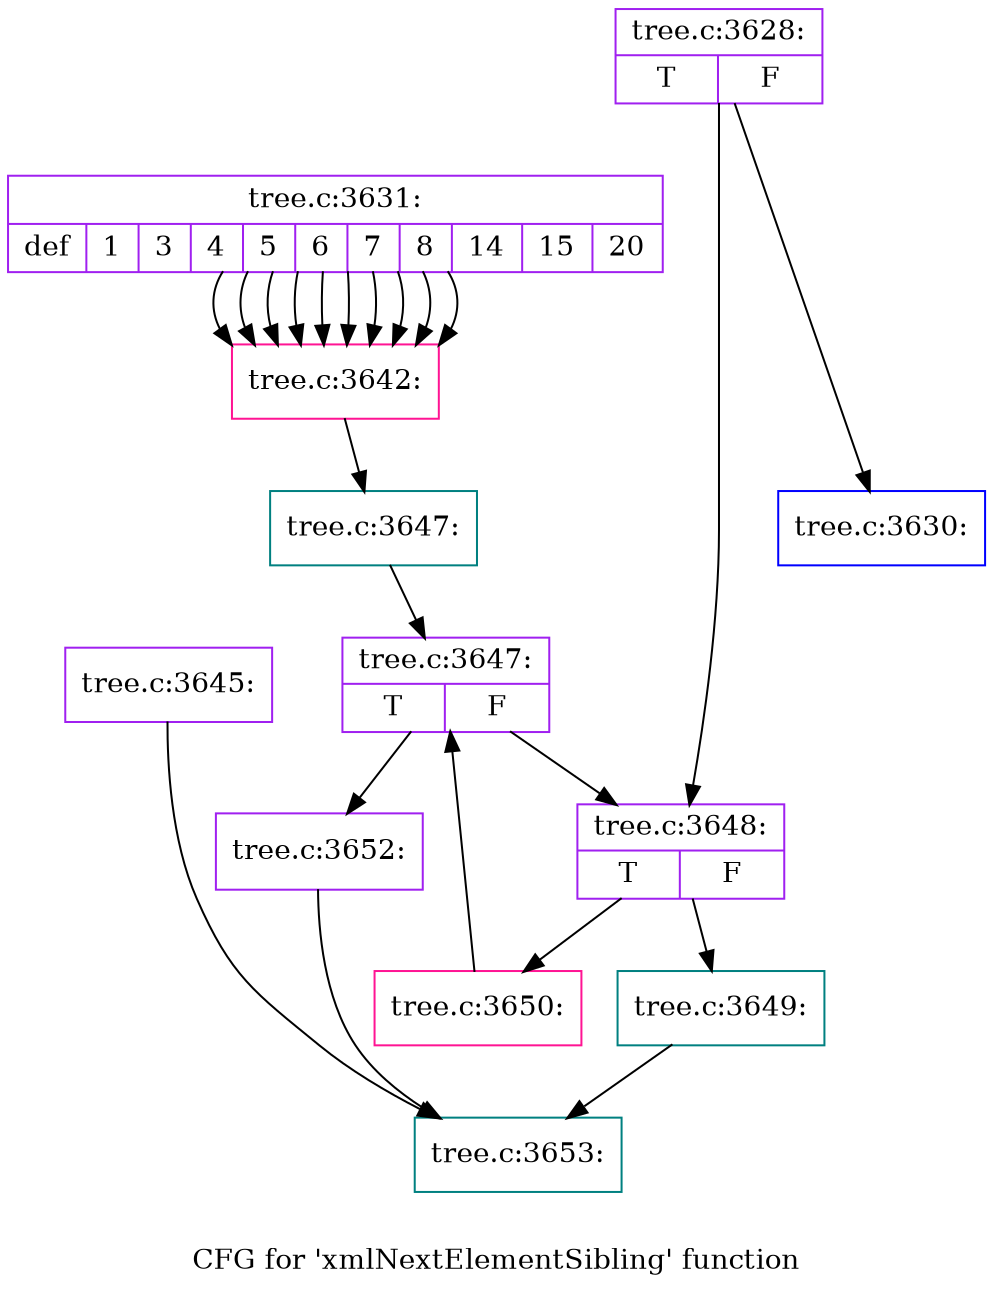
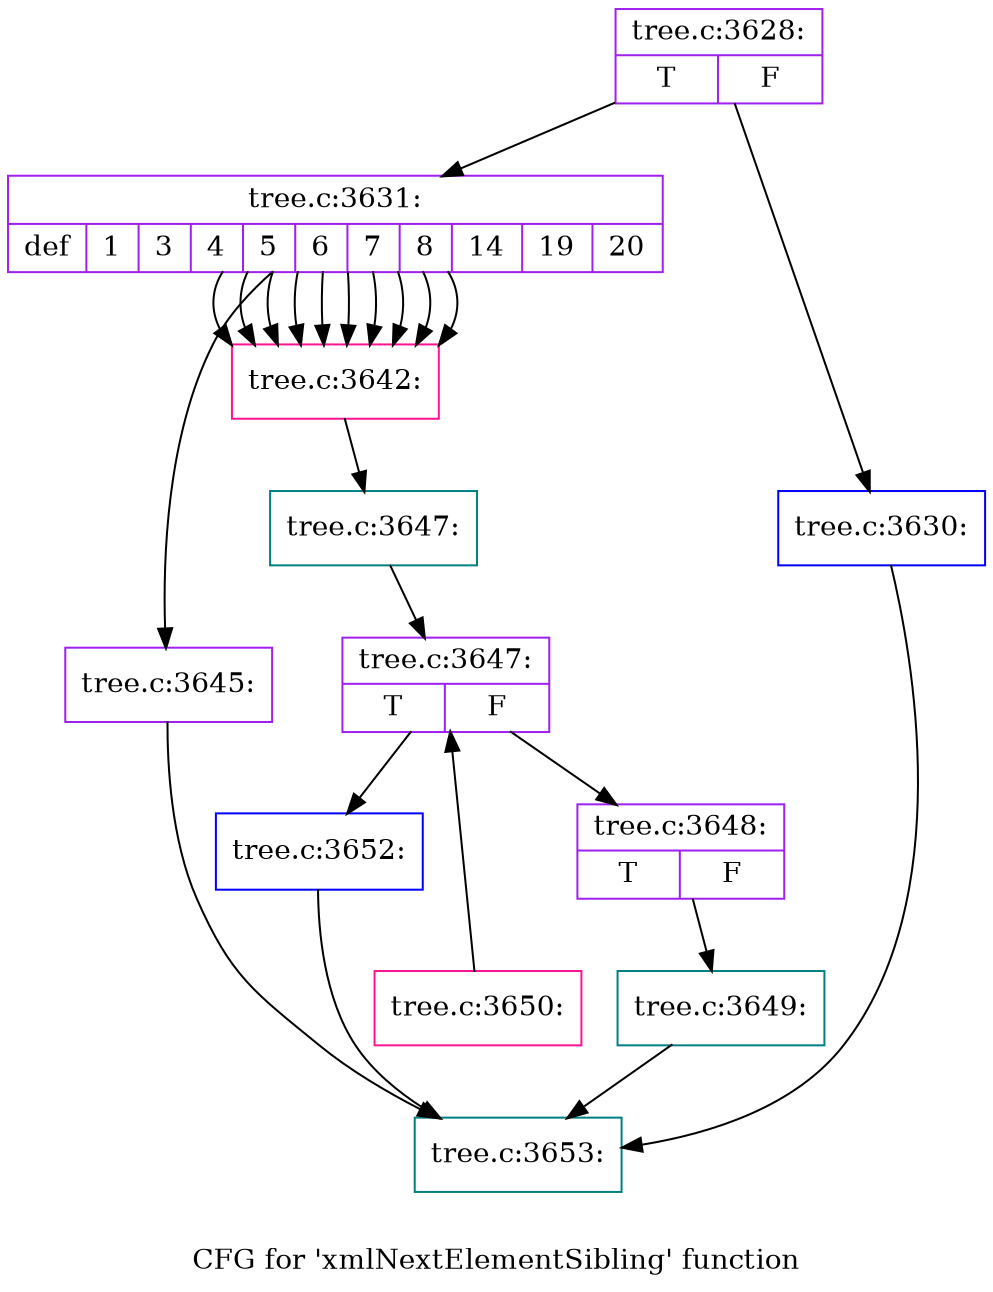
(557, 247) -> (557, 247)
none -> (181, 436)
(719, 445) -> (538, 135)
(319, 852) -> (319, 852)
none -> (901, 925)
(581, 929) -> none
